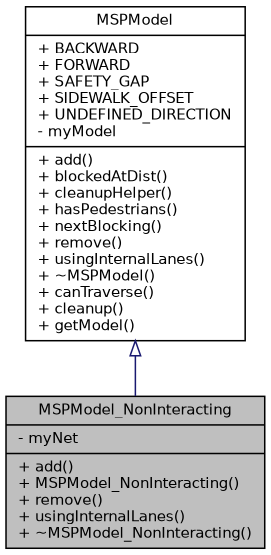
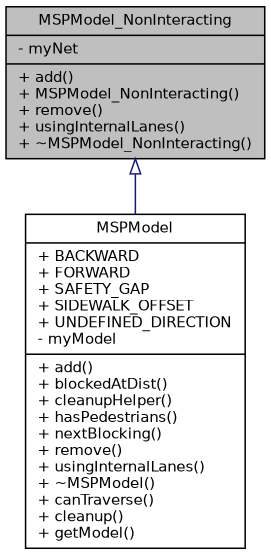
(135, 376) -> (135, 194)
